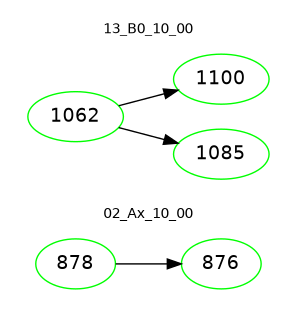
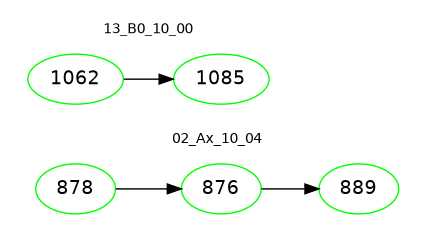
(221, 79) -> none
none -> (359, 189)
(148, 215) -> (217, 140)
